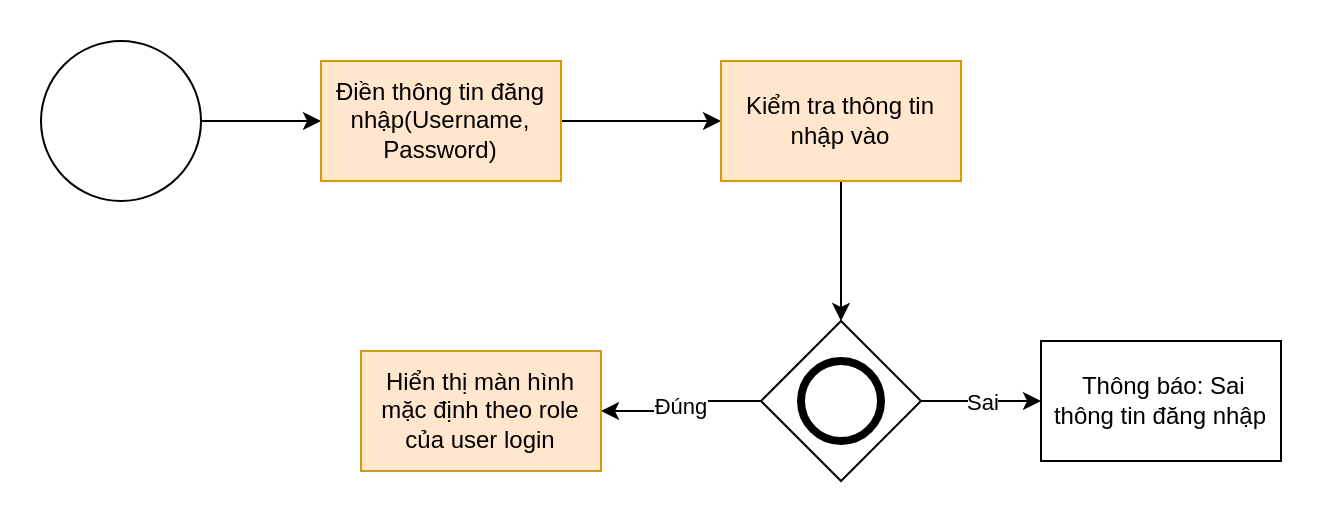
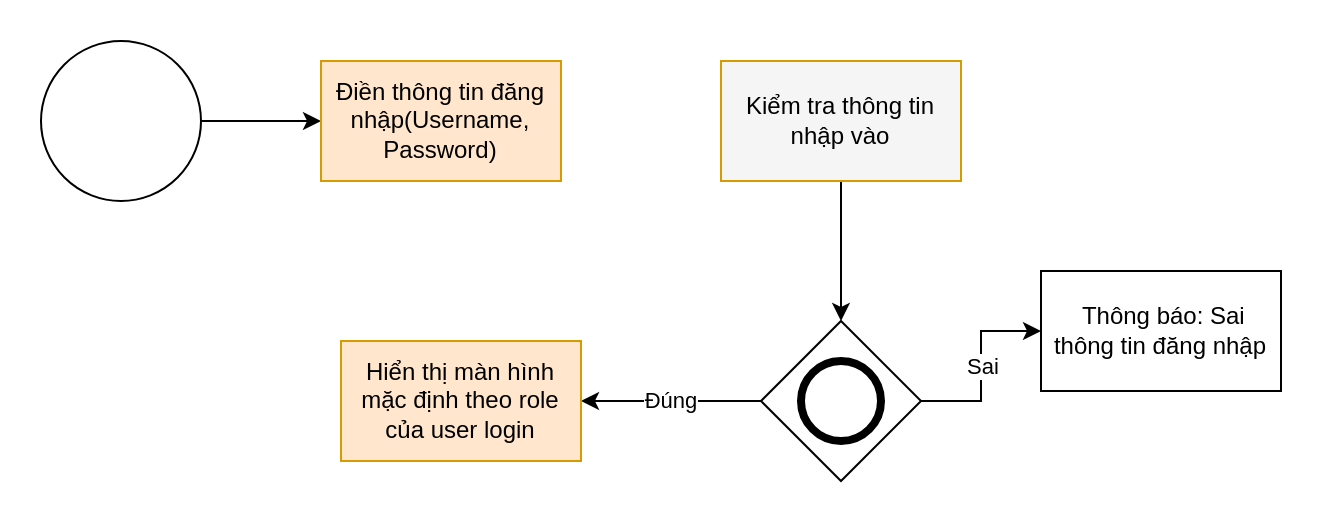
(634, 121) -> none
(841, 121) -> (841, 121)
(1161, 401) -> (1161, 331)
(481, 411) -> (461, 401)
